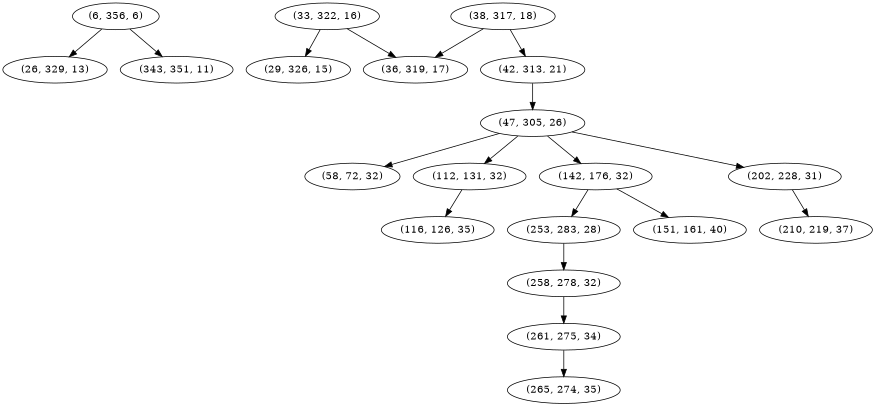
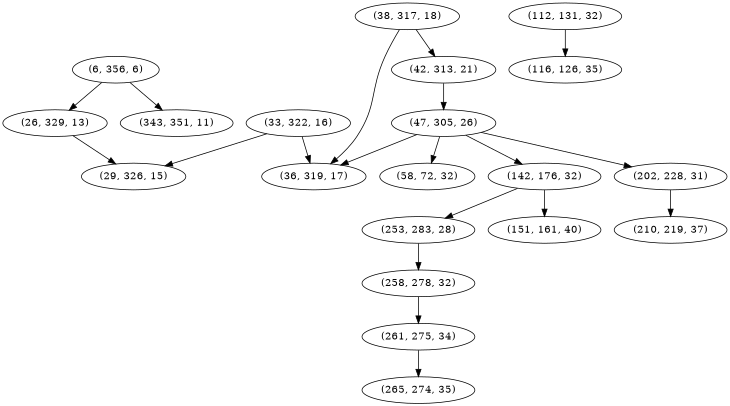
(504, 147) -> (382, 148)
none -> (91, 148)
